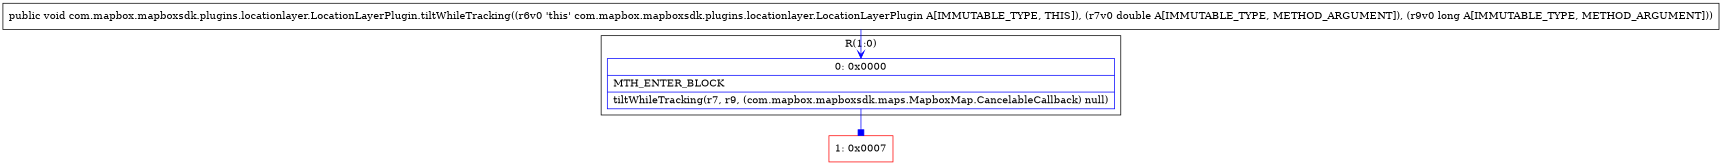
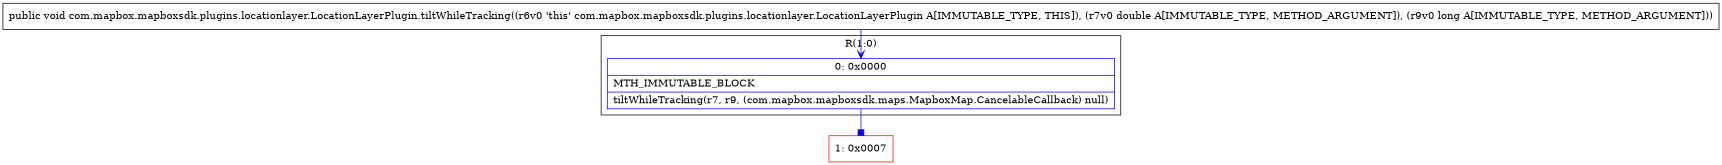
(669, 83) -> (684, 83)
